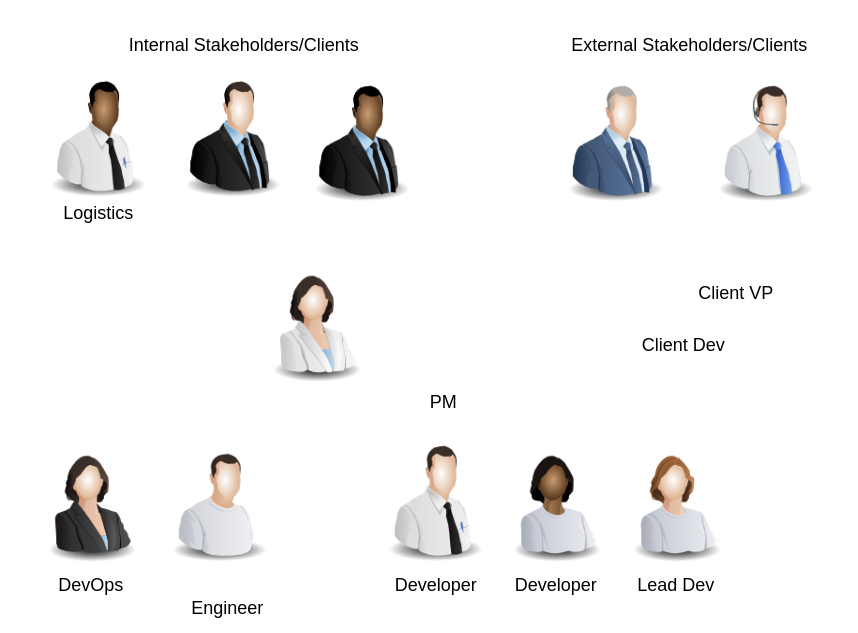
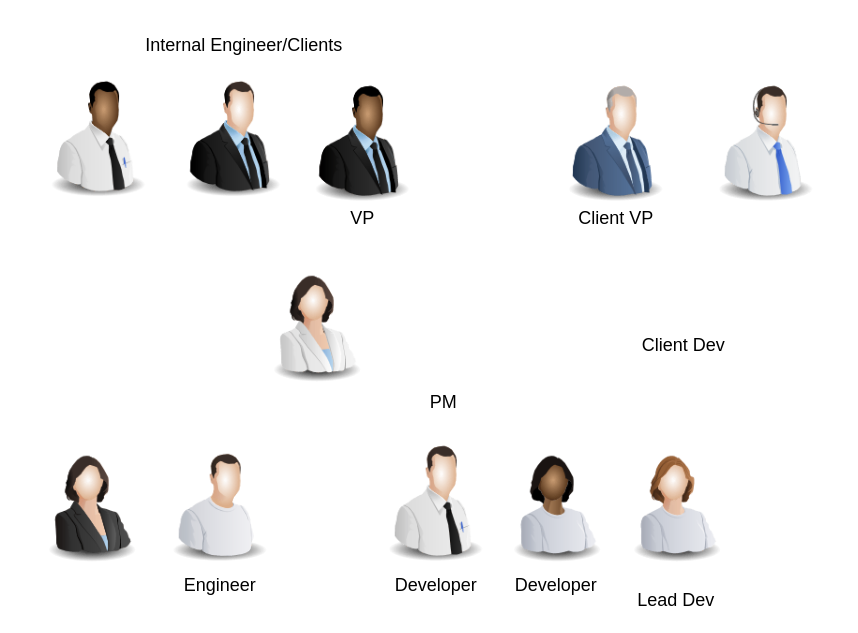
(245, 46) -> (245, 46)
(689, 46) -> none
(98, 214) -> none
none -> (362, 218)
(736, 293) -> (616, 218)
(91, 586) -> none
(676, 586) -> (676, 601)
(227, 608) -> (220, 586)
